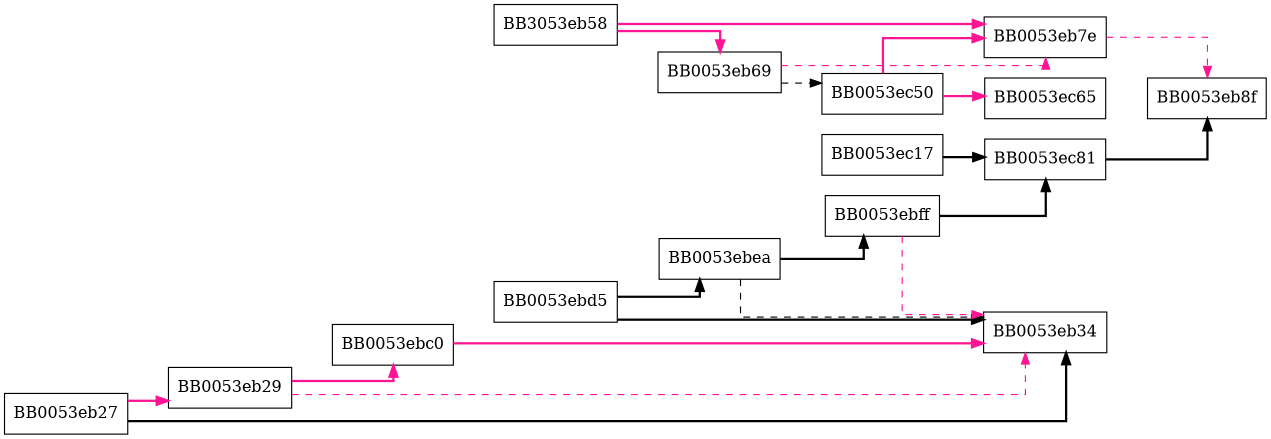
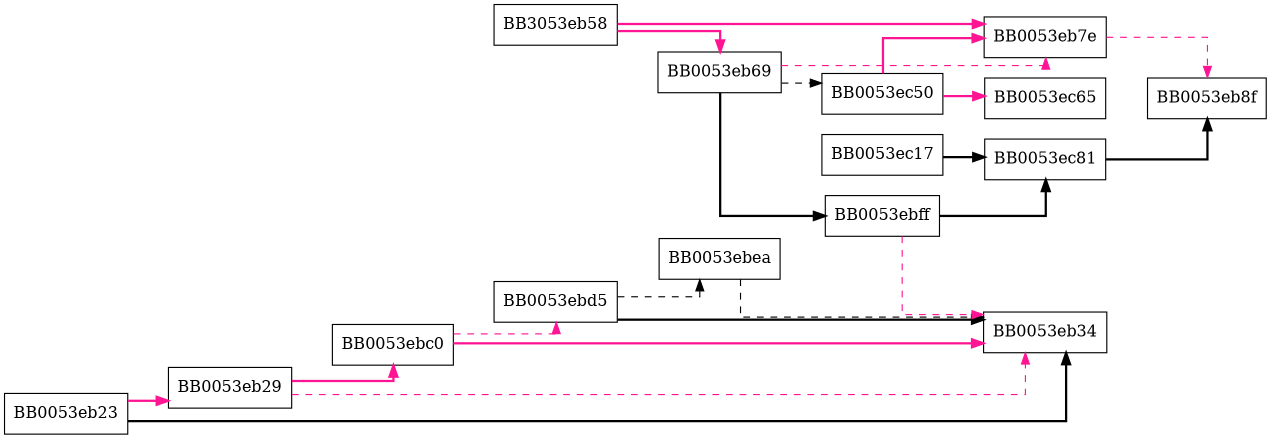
(828, 259) -> (720, 201)
(662, 297) -> (662, 297)
none -> (506, 334)
(66, 414) -> (66, 414)
